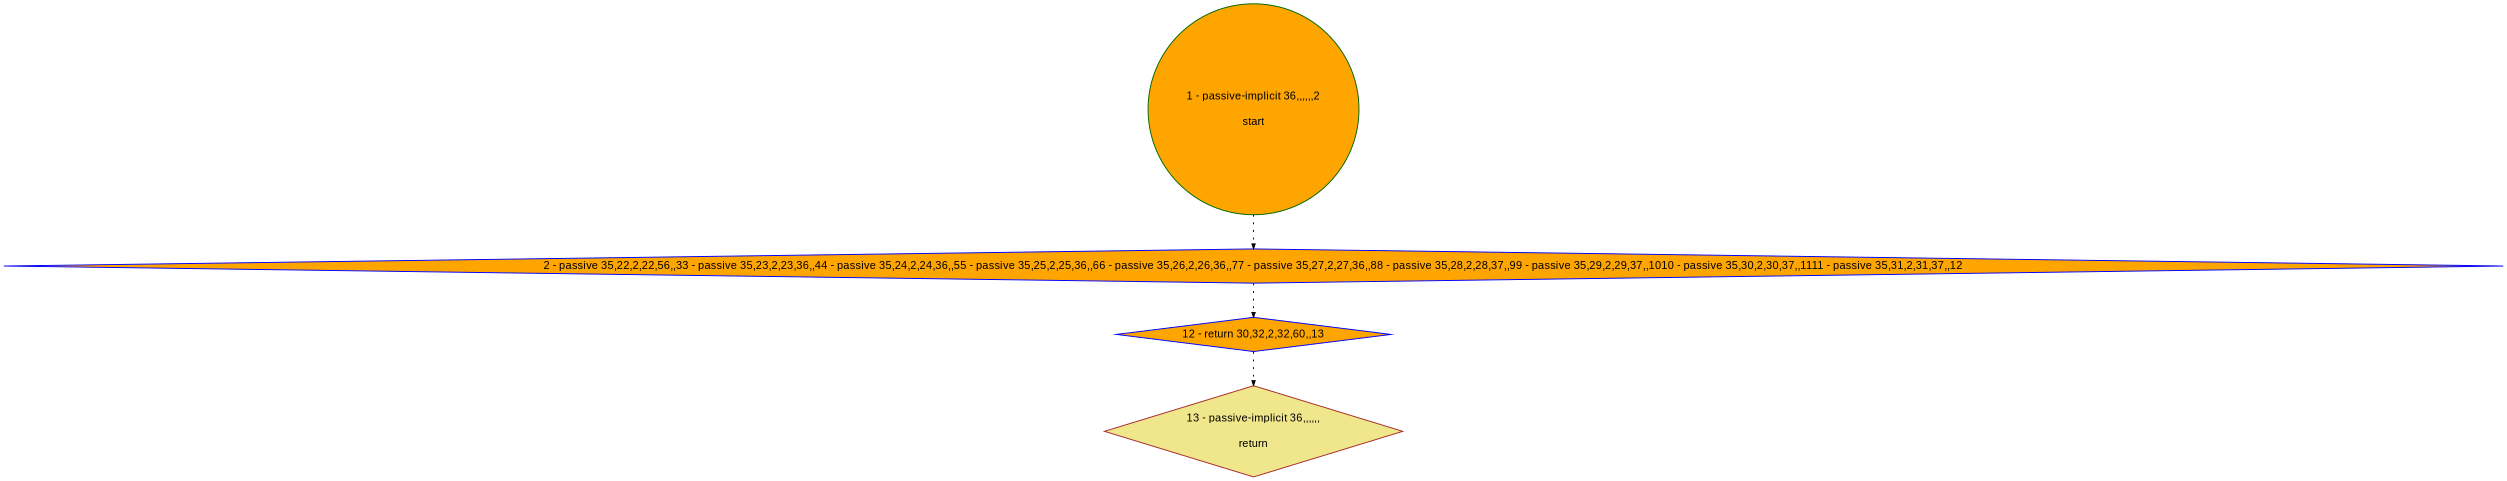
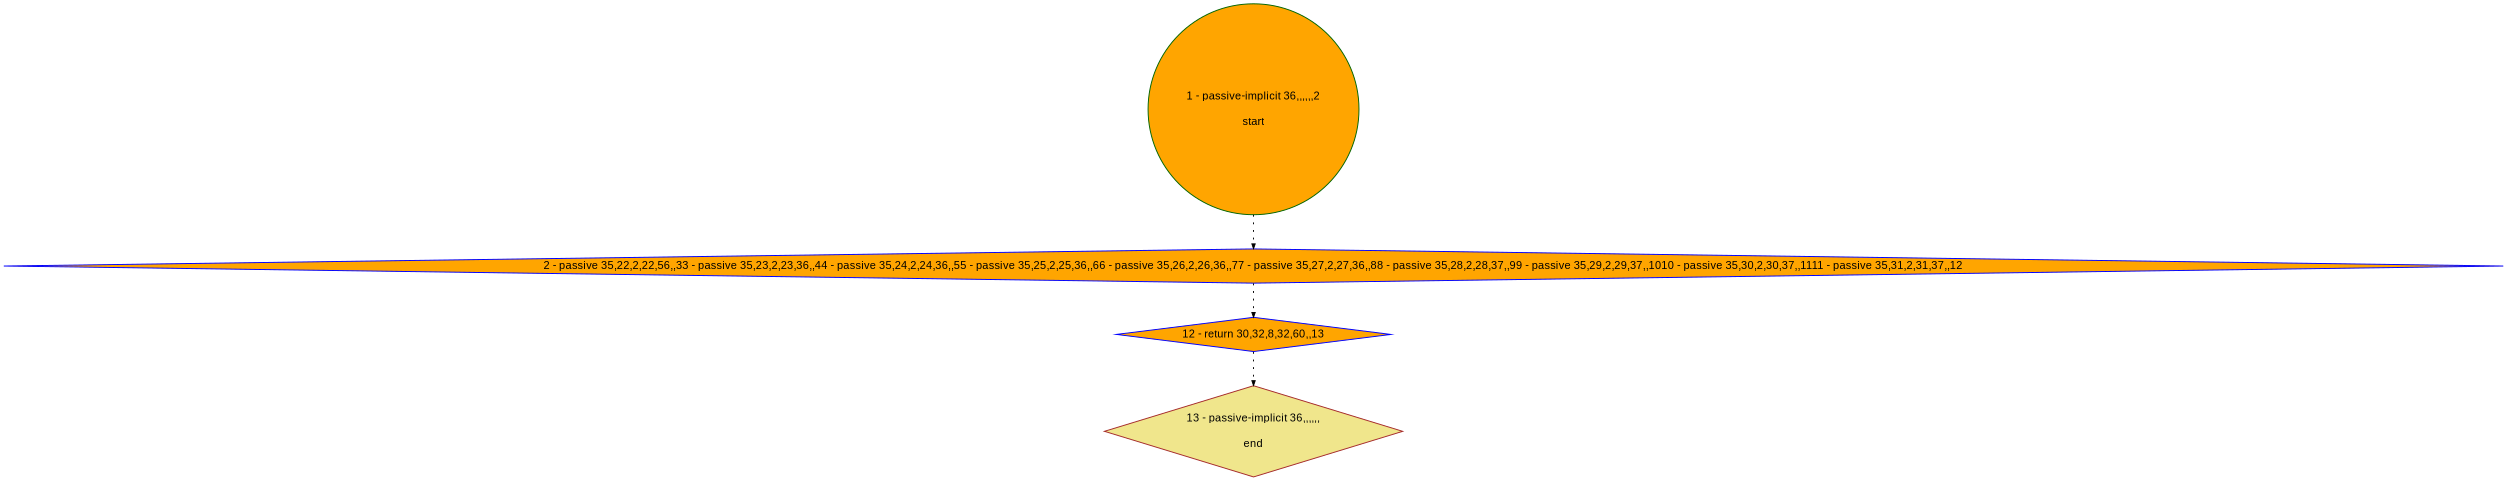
(1254, 334) -> (1254, 334)
(1254, 431) -> (1254, 431)
